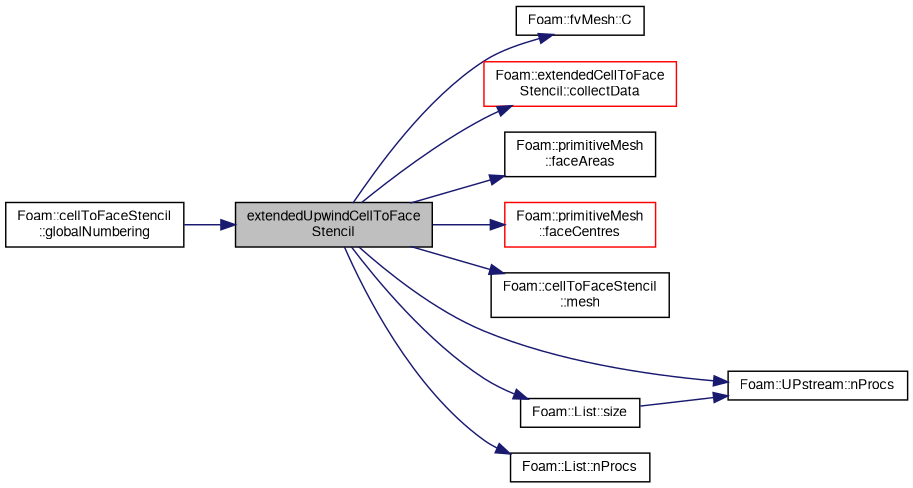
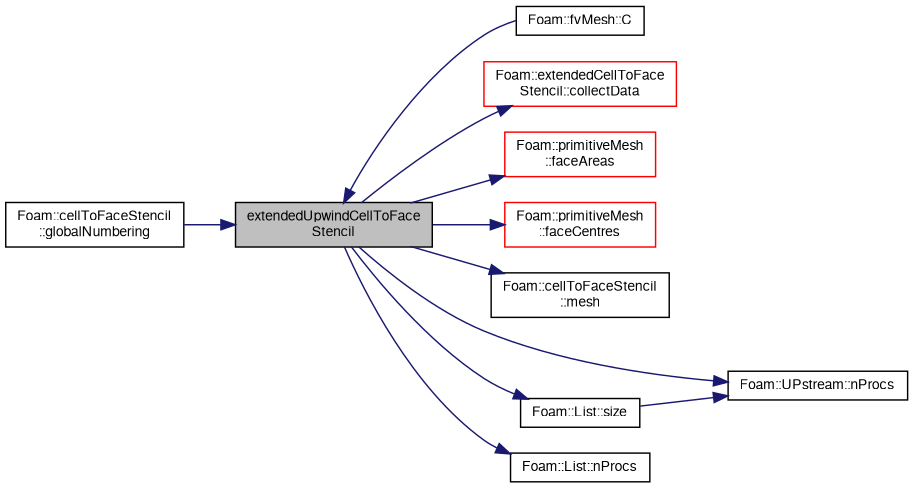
(432, 104) -> (420, 92)
(580, 154) -> (580, 154)
